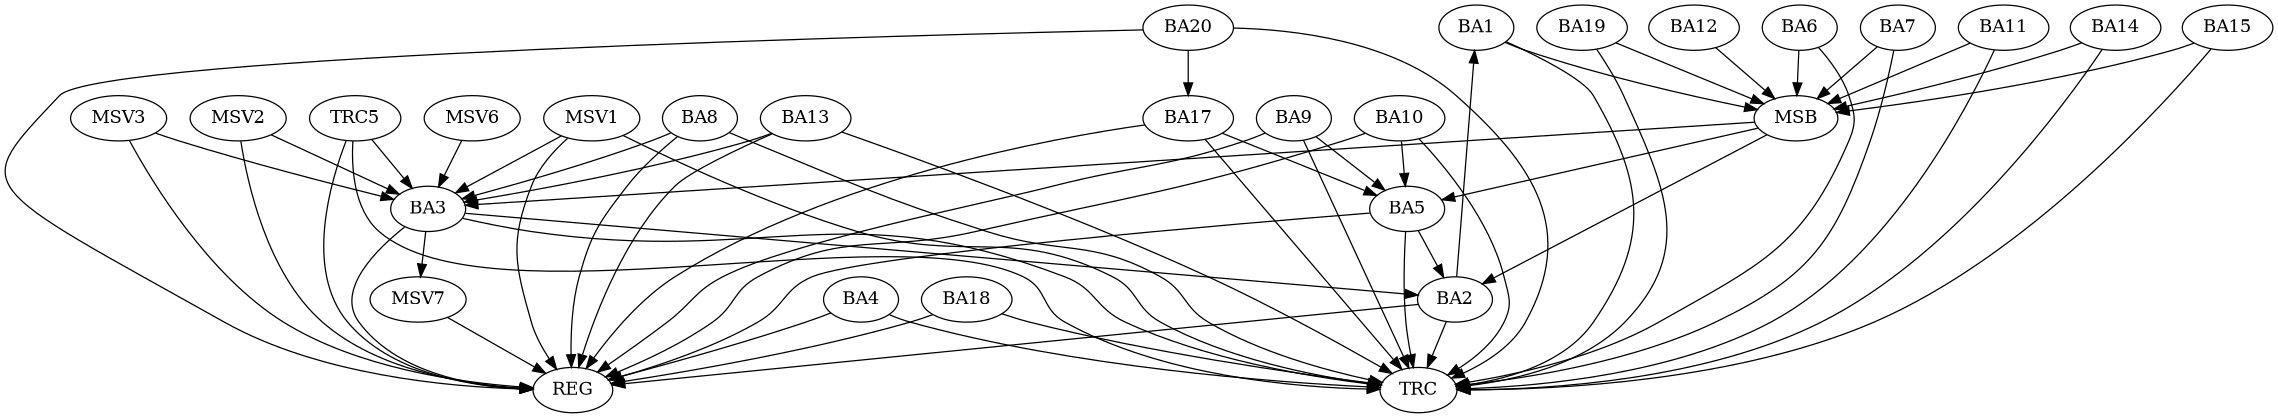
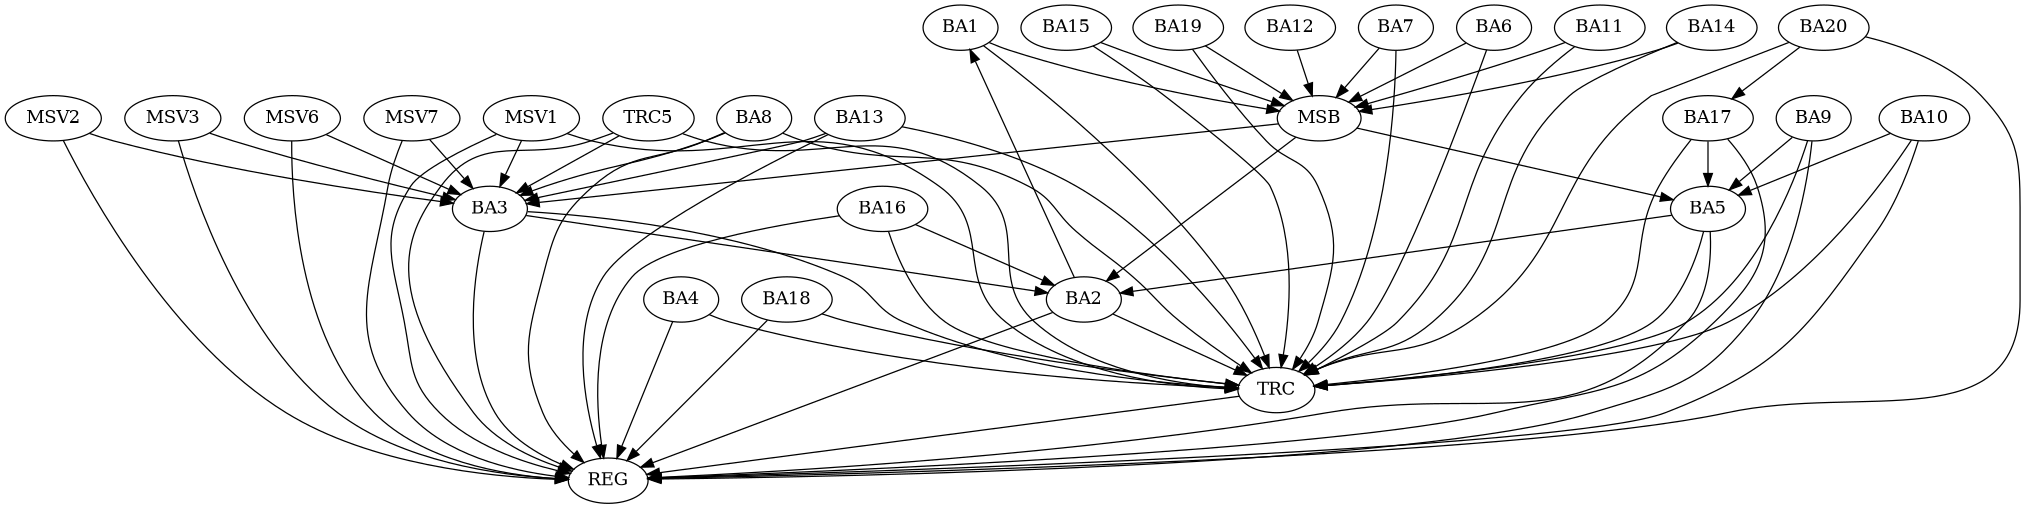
none -> (883, 209)
(424, 245) -> (441, 152)
none -> (346, 375)
none -> (949, 434)
